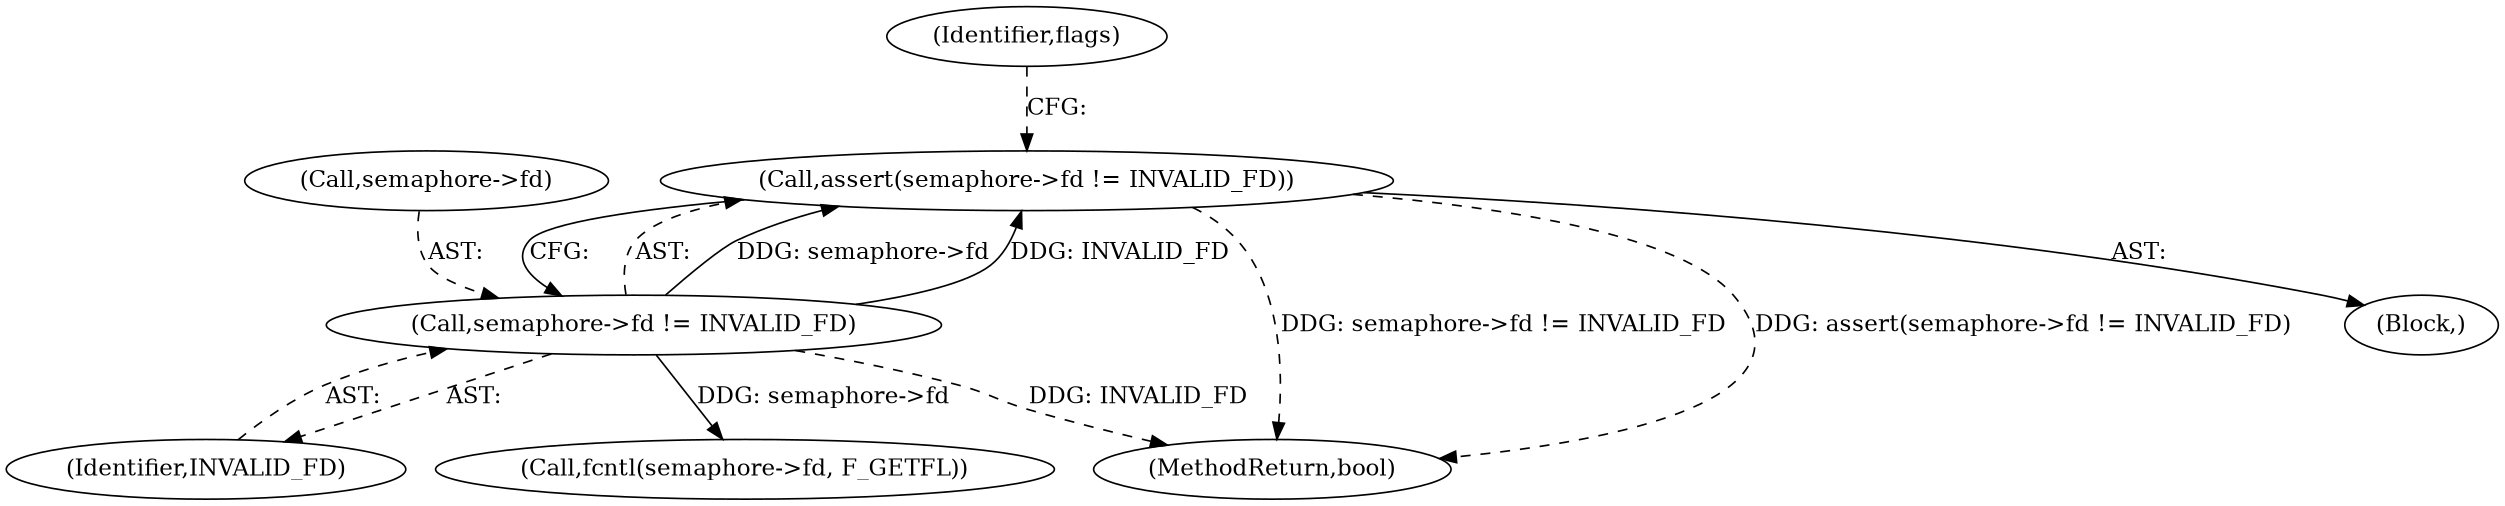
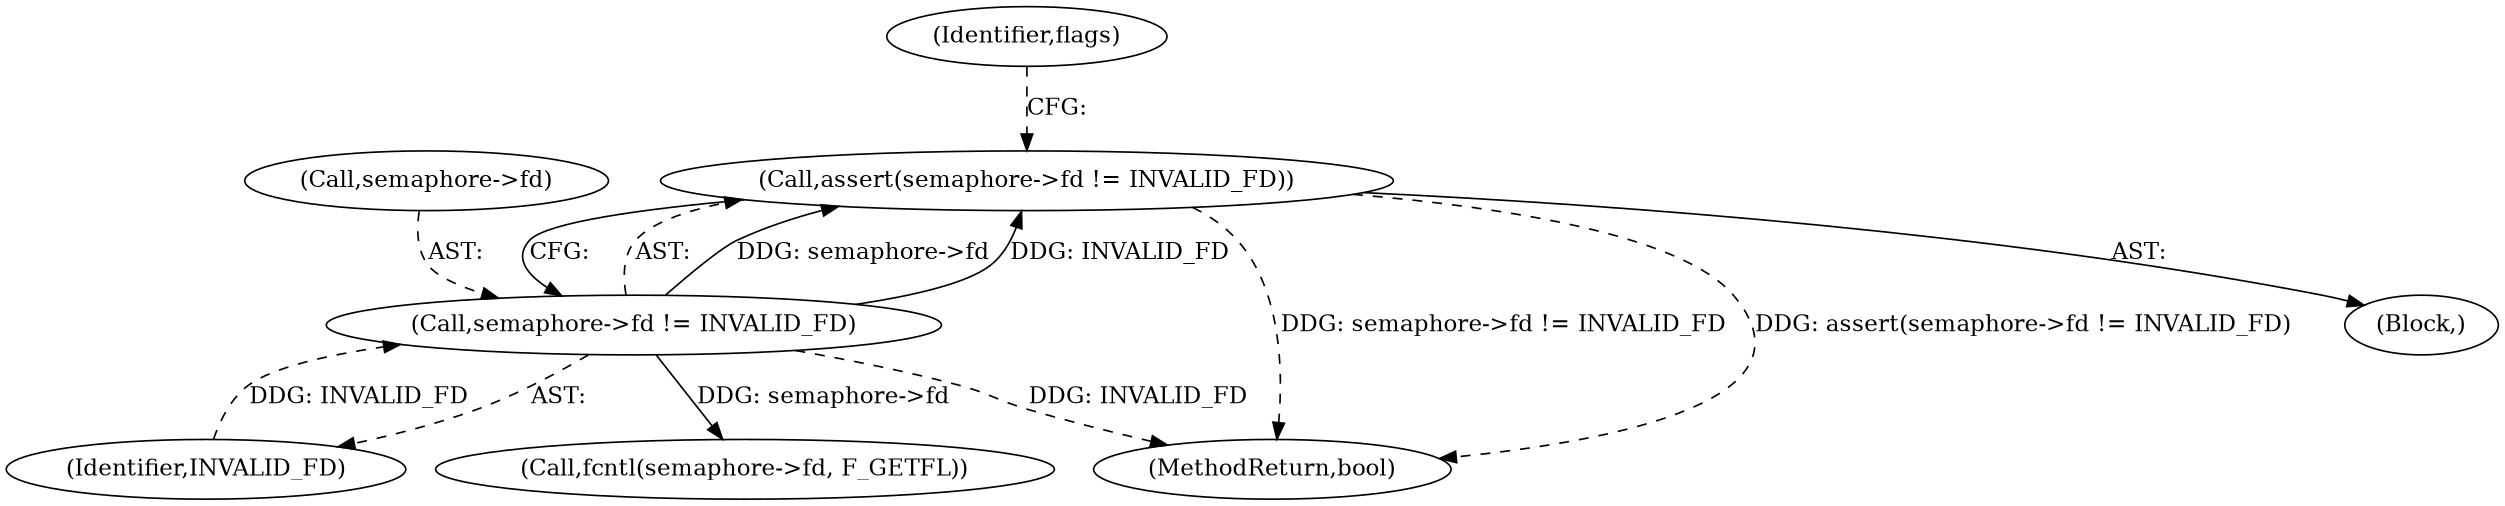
(357, 397) -> (359, 397)
